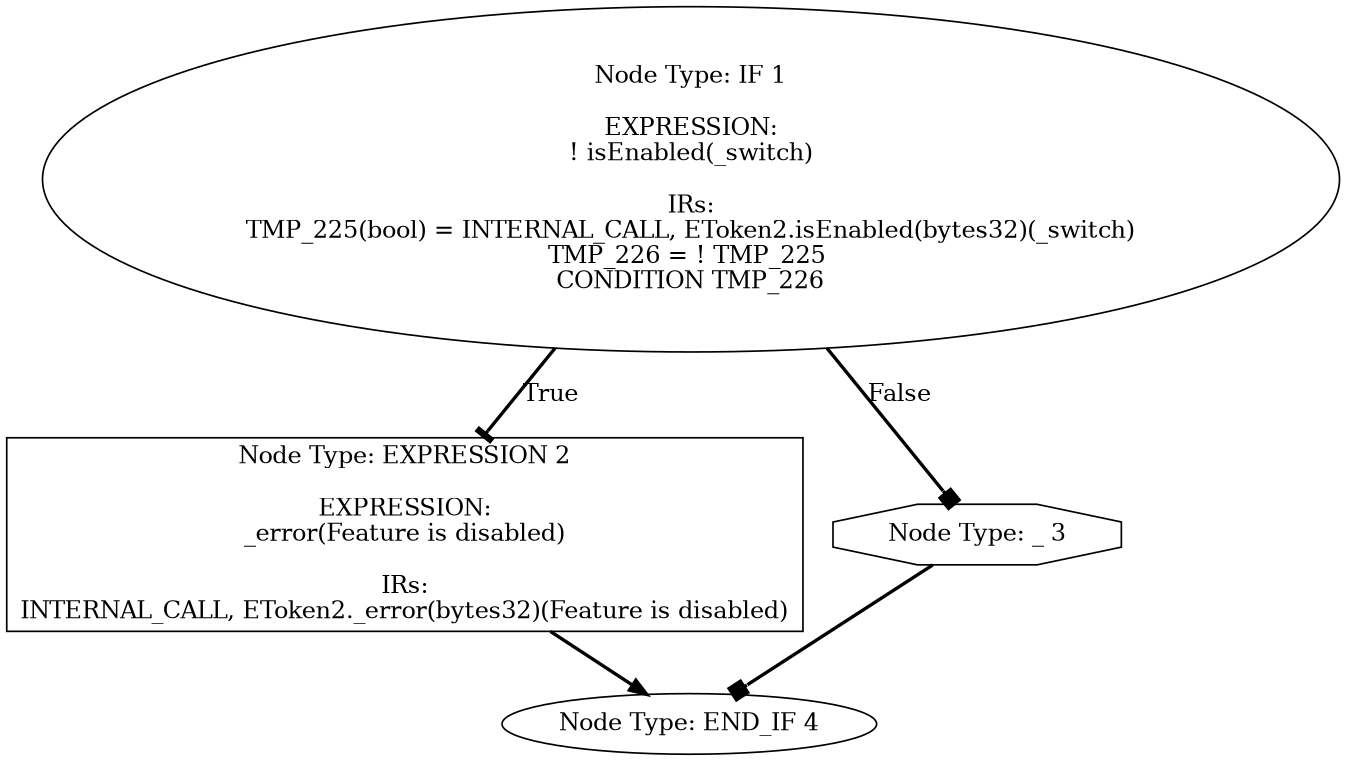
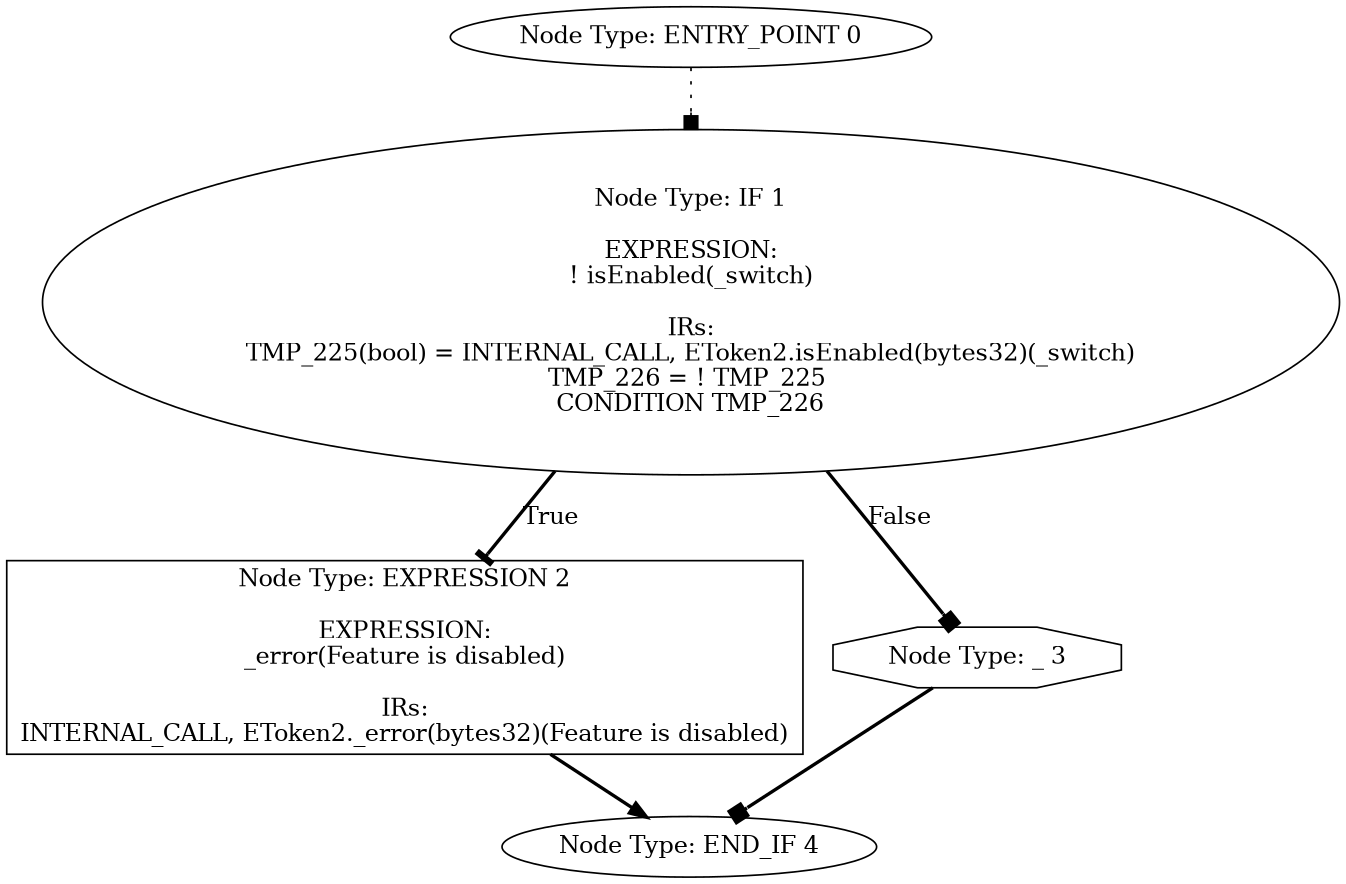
none -> (691, 37)
